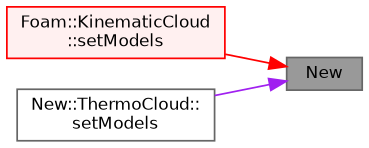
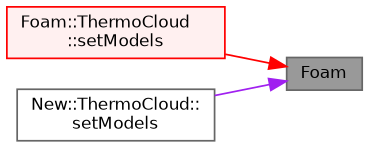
(116, 33) -> (116, 33)
(324, 74) -> (324, 74)
